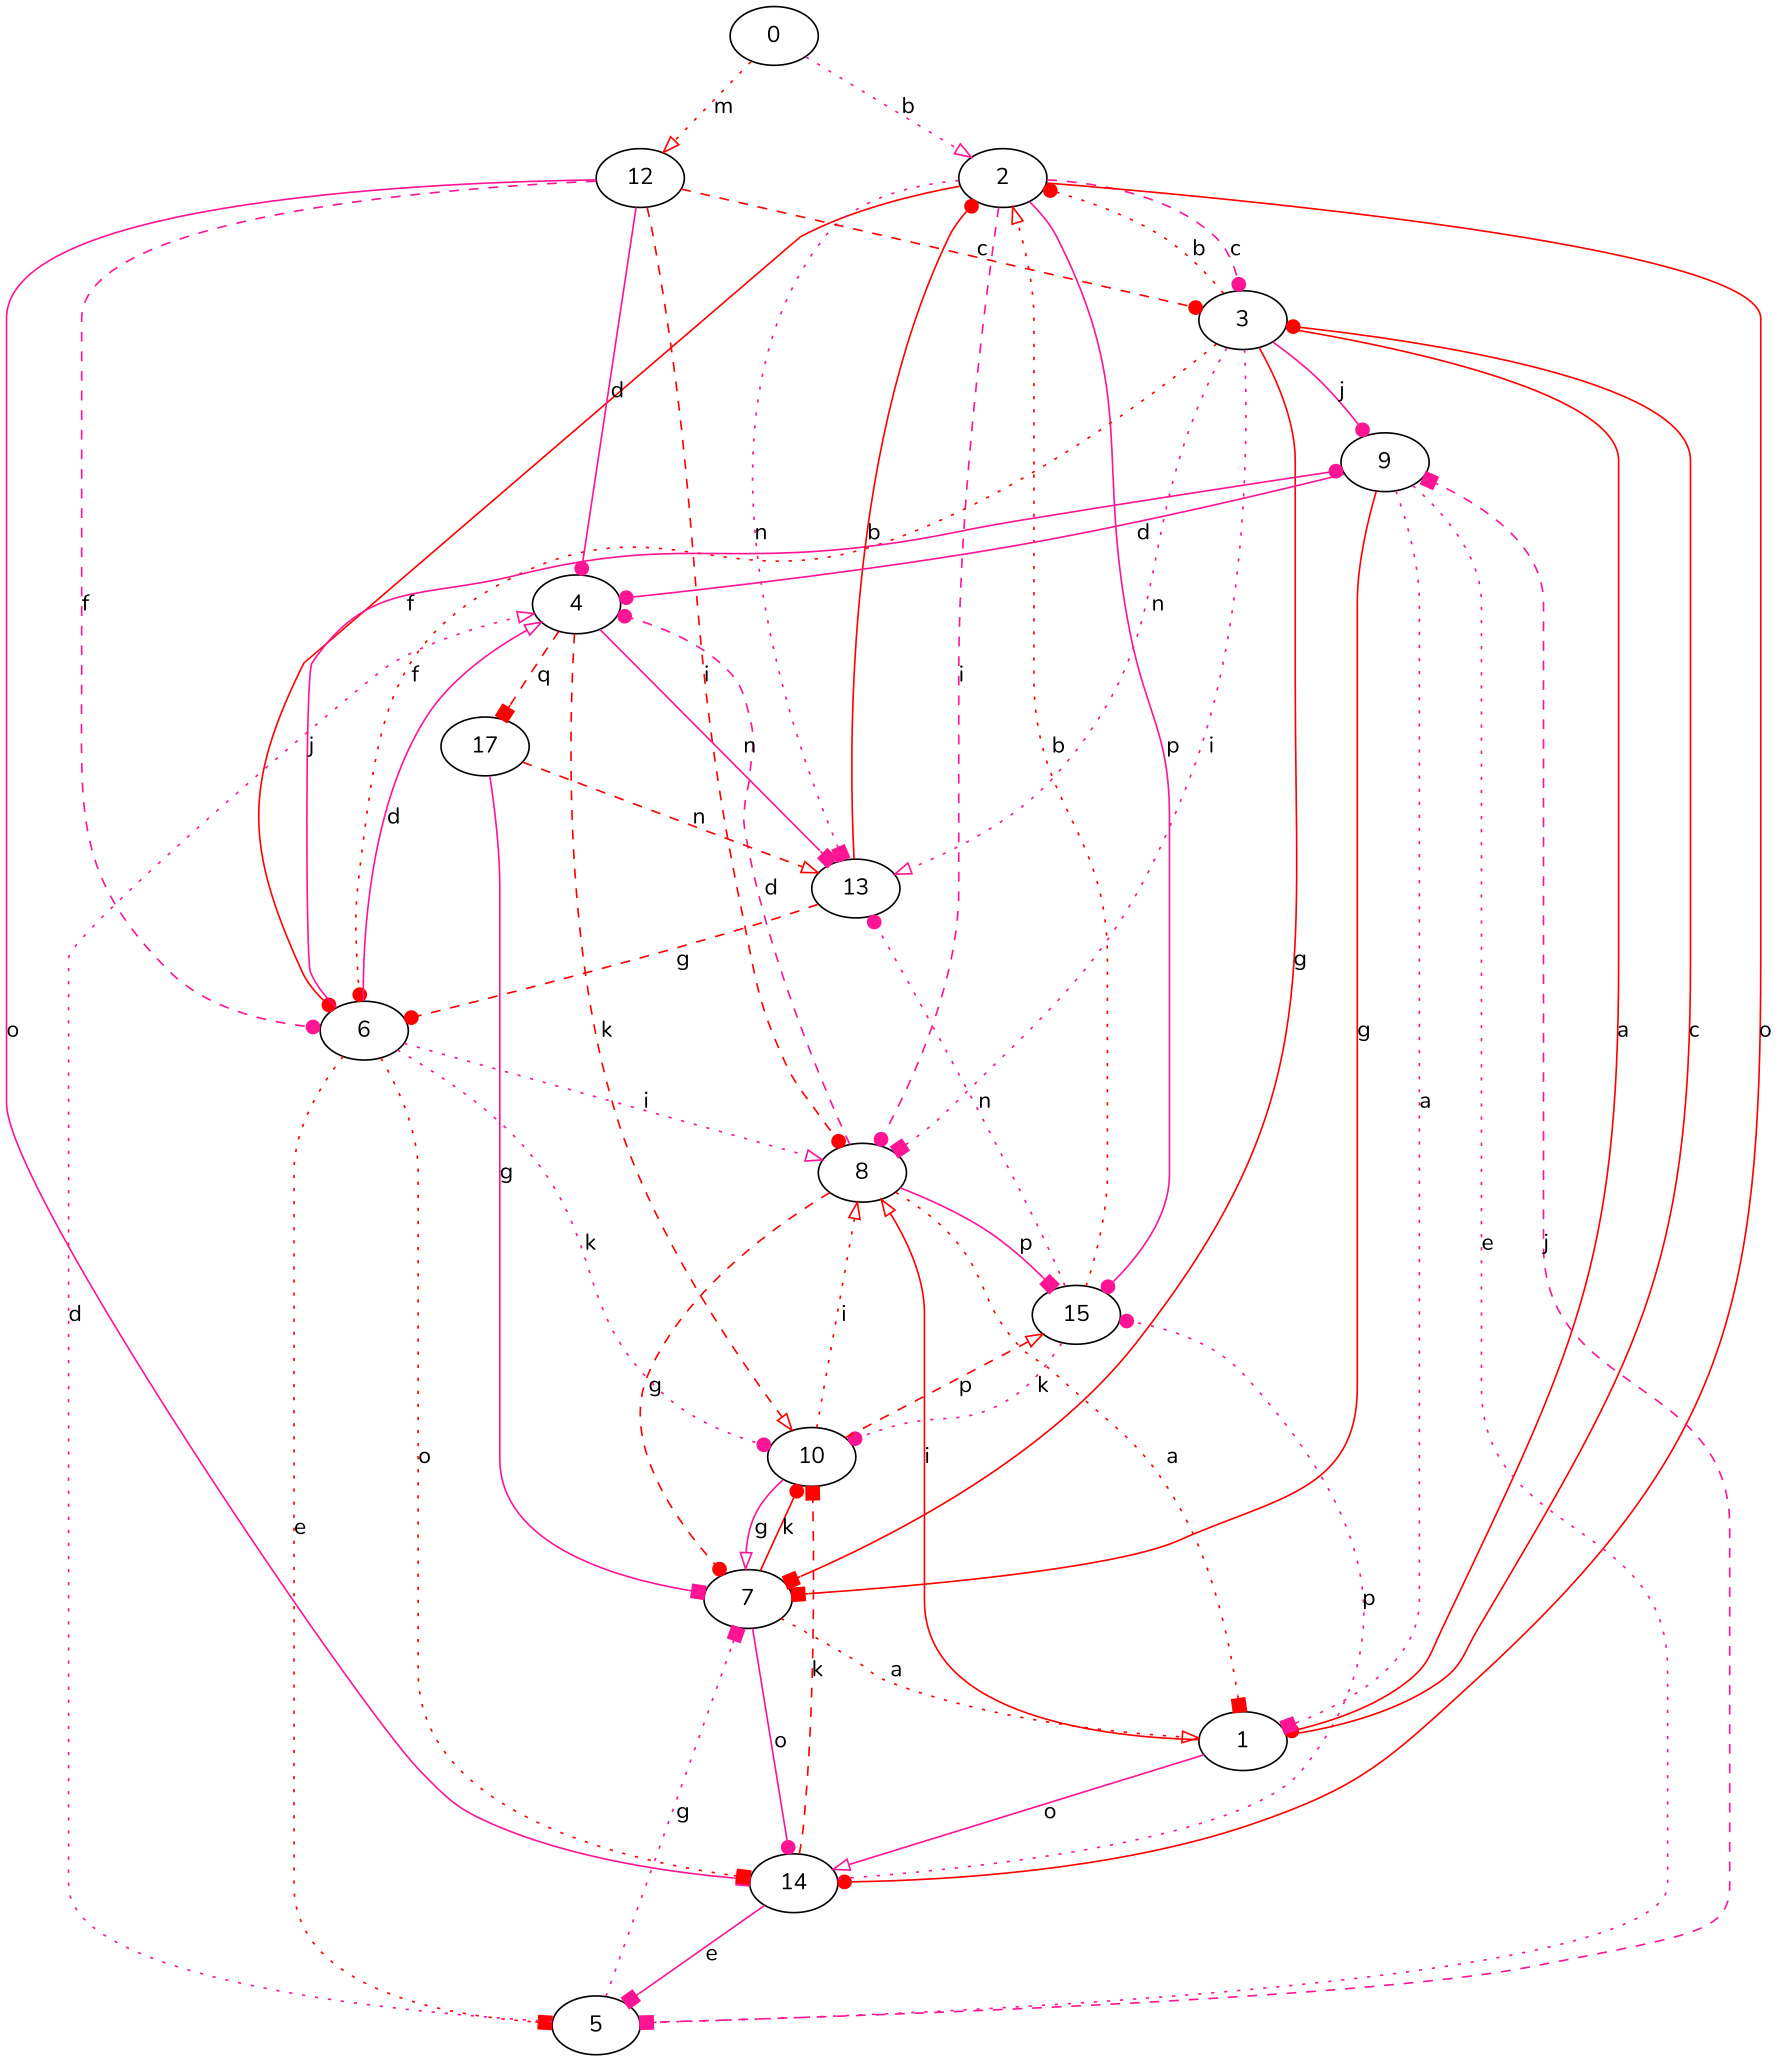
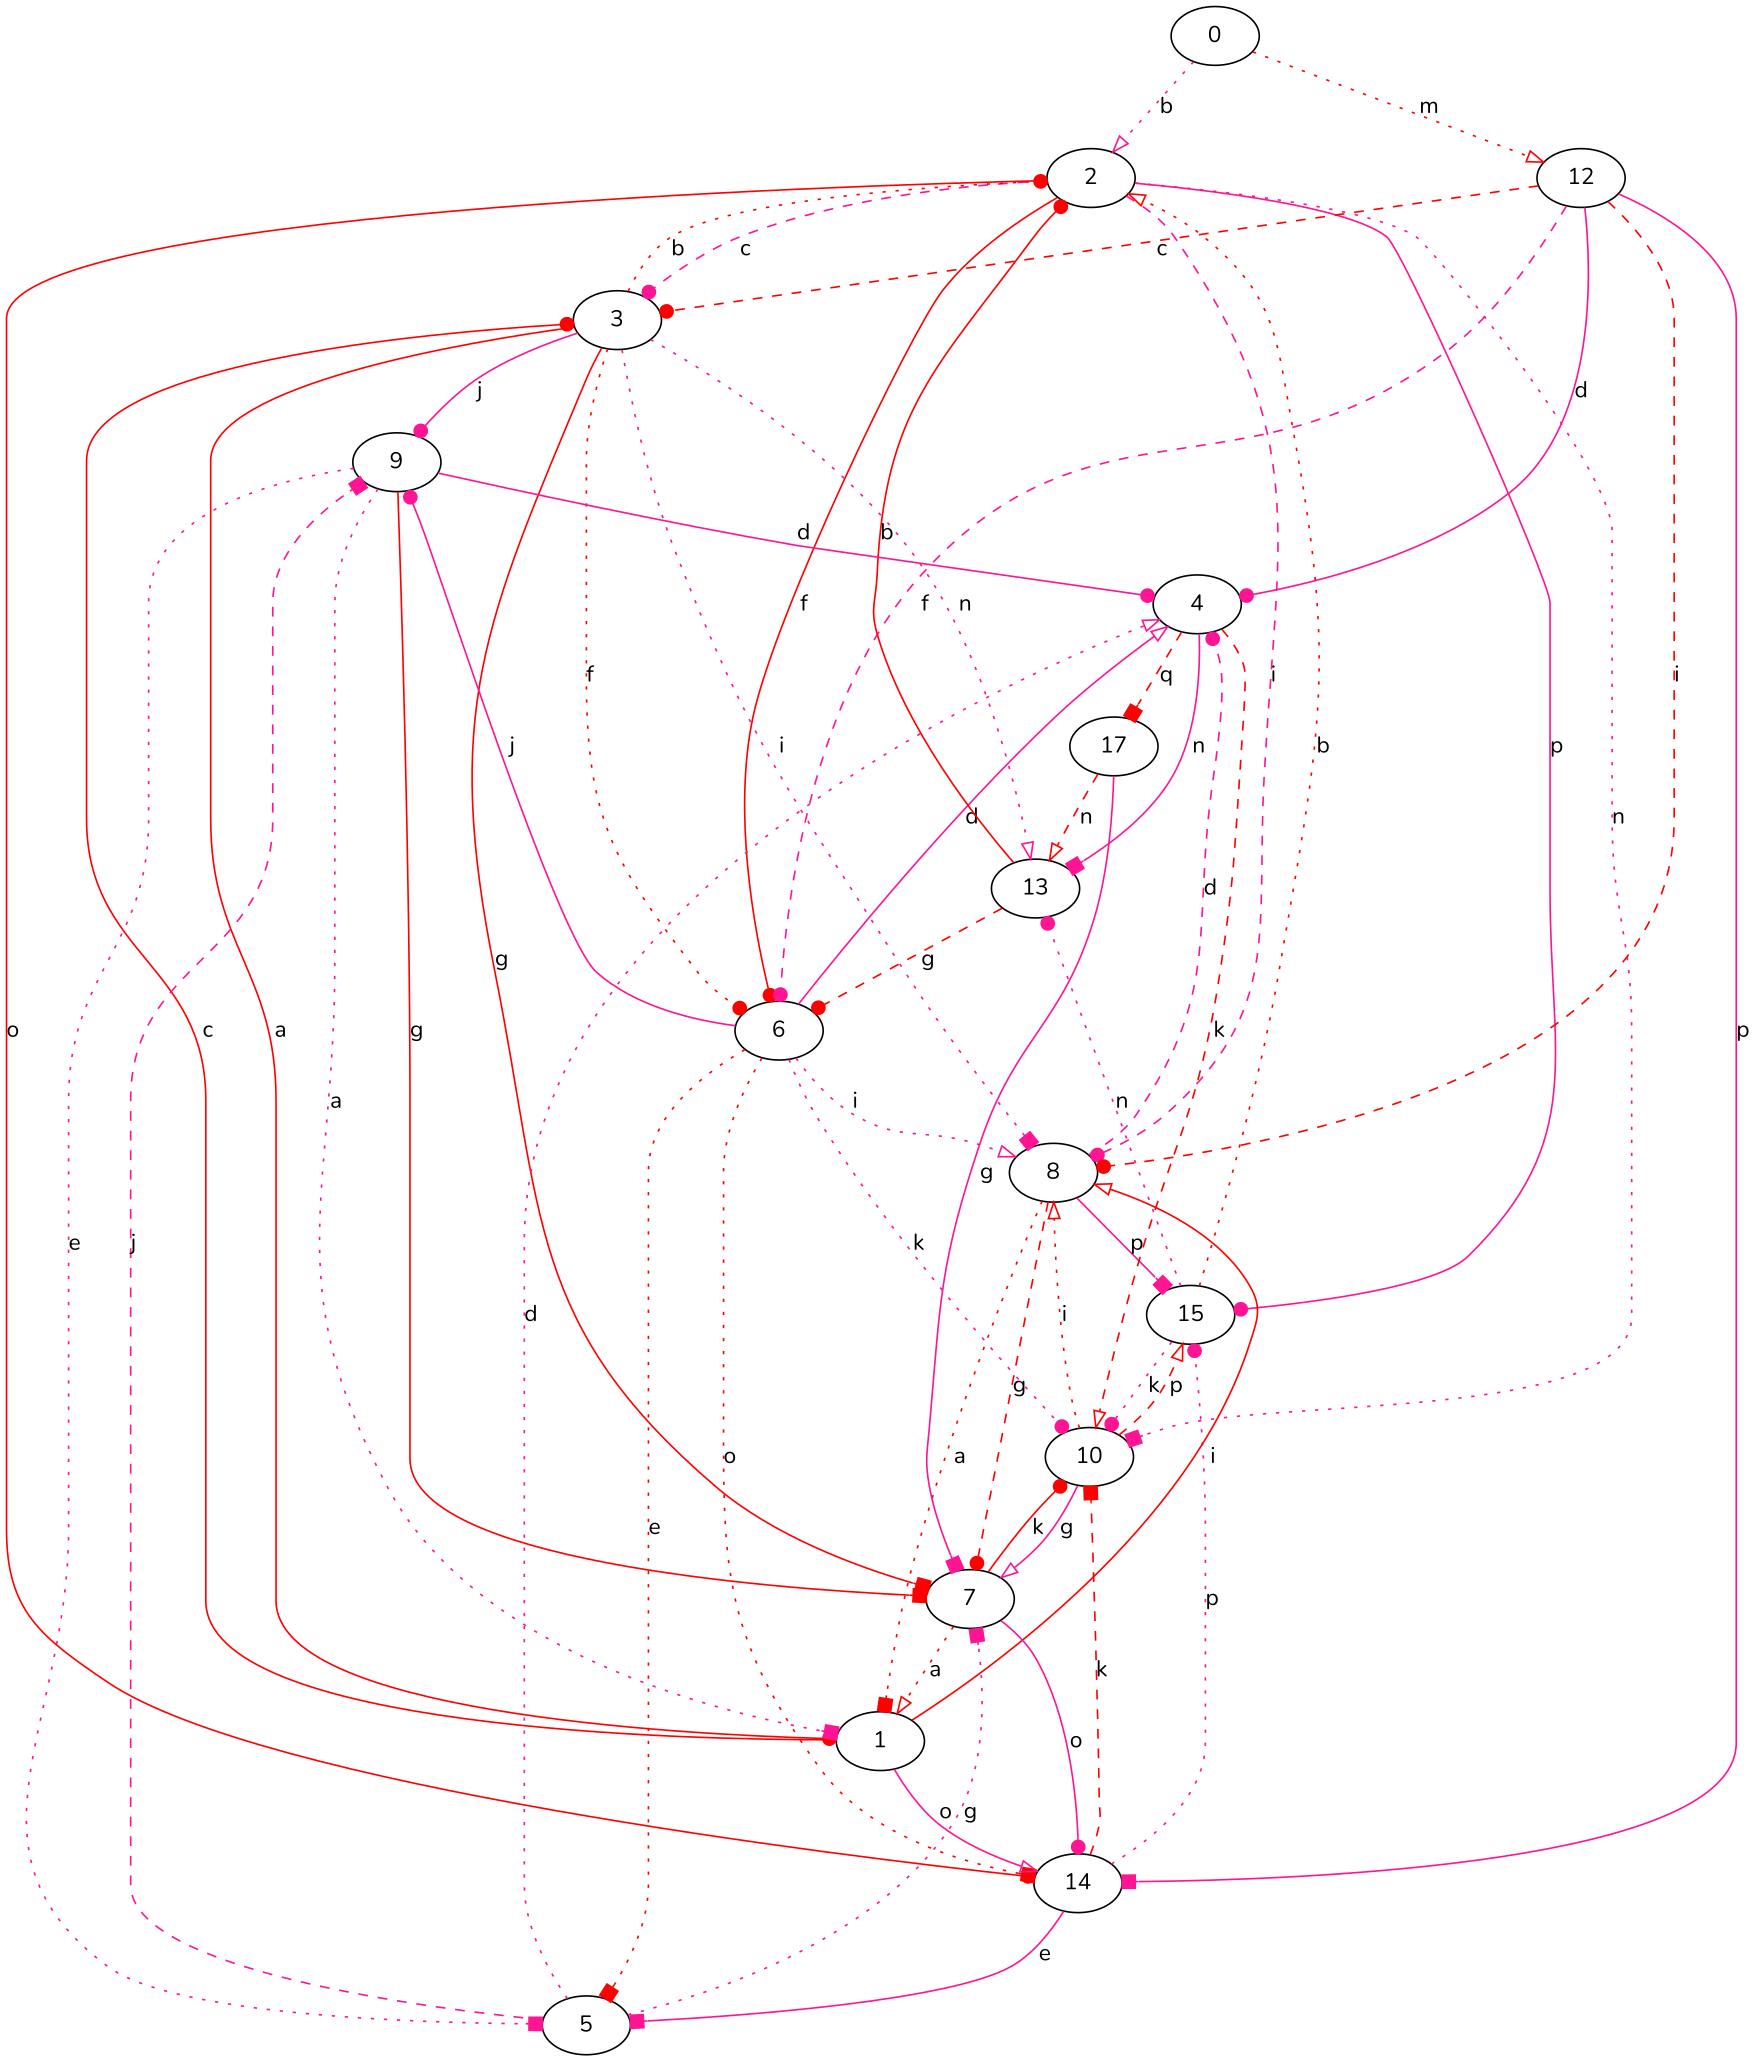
(754, 465) -> (1614, 863)
(13, 1031) -> (1744, 1031)
